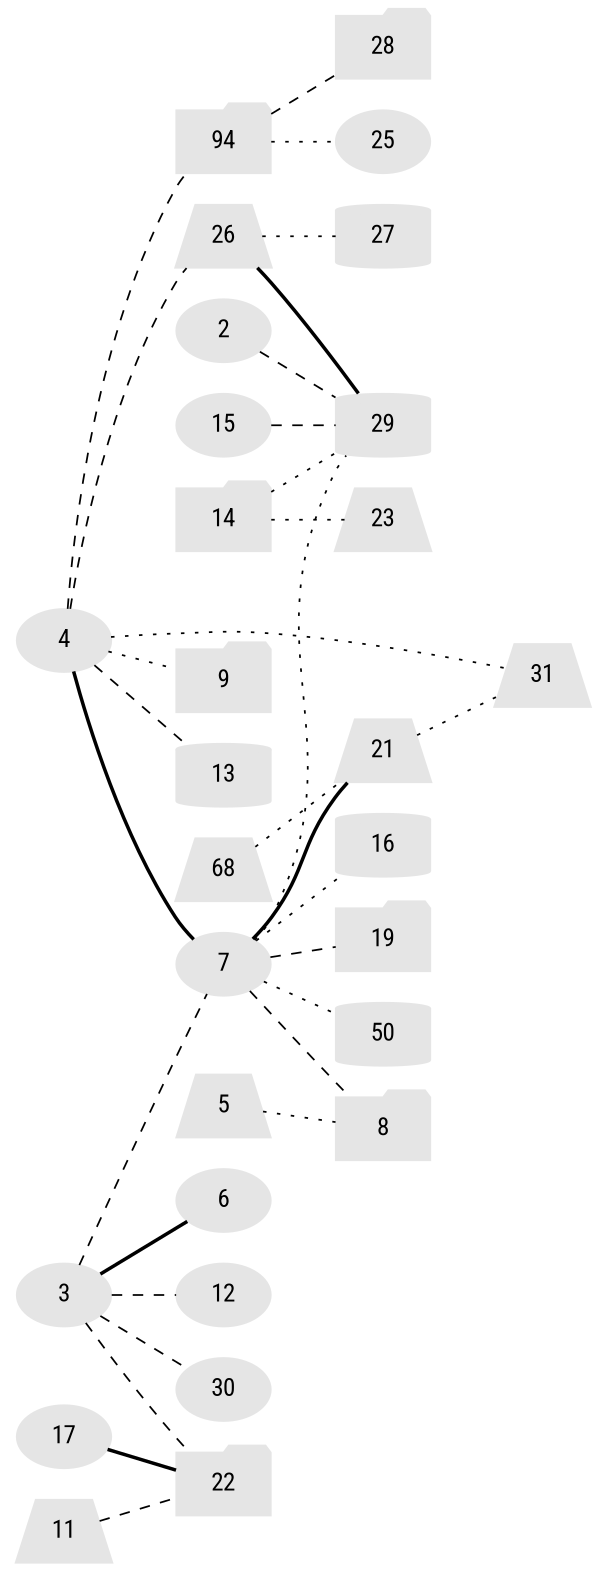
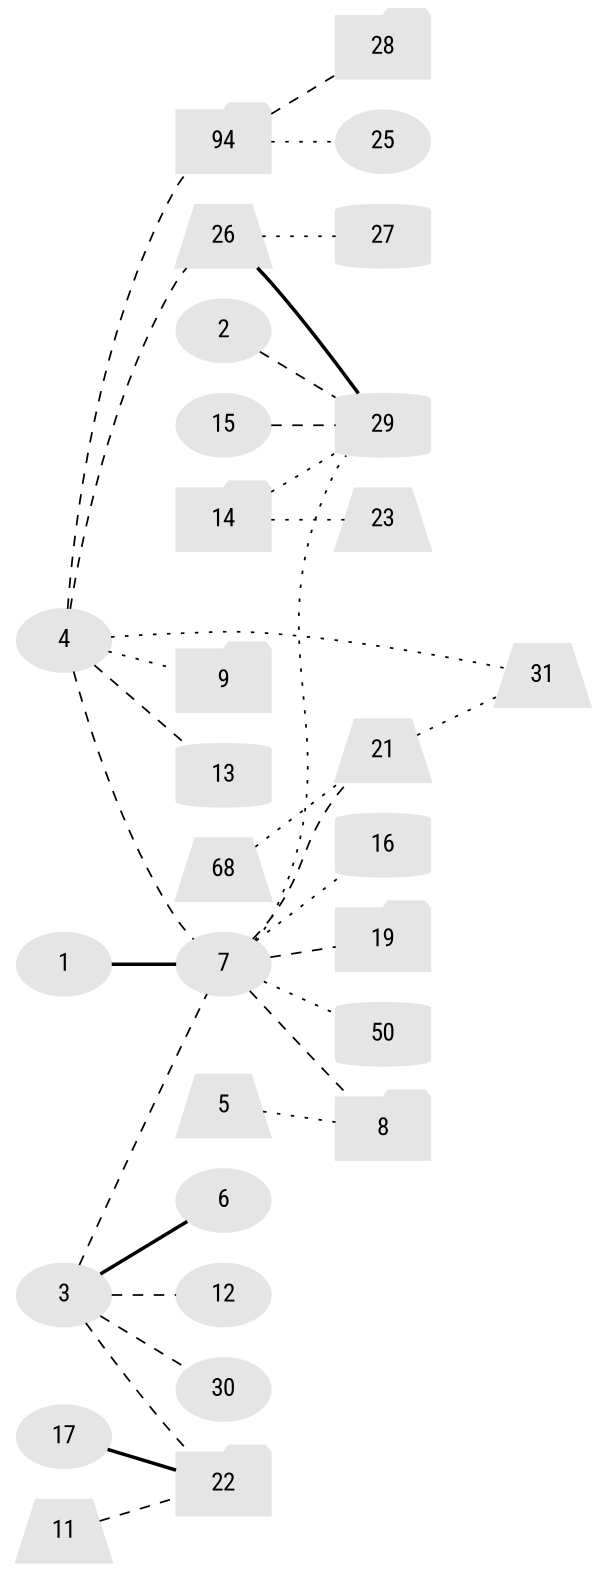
(121, 811) -> (121, 811)
(310, 840) -> (310, 840)
none -> (64, 964)
